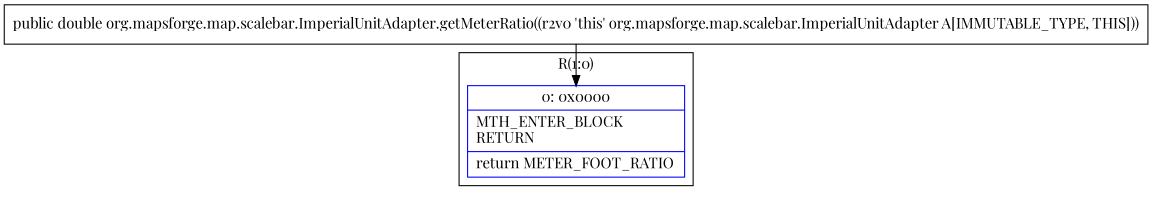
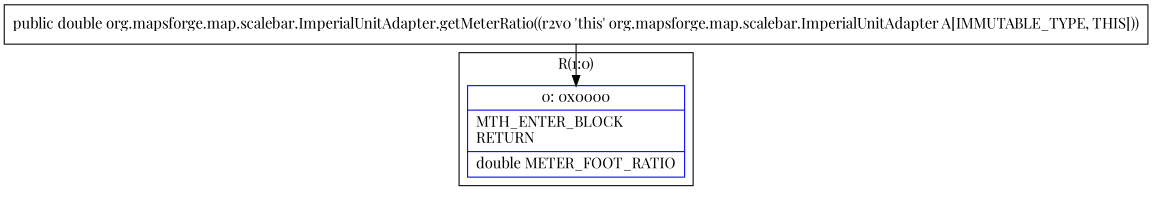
(576, 164) -> (576, 164)
